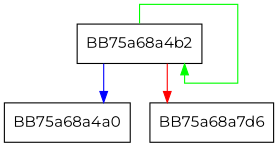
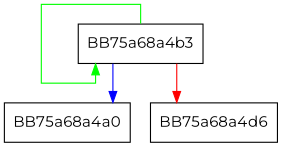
(140, 44) -> (141, 44)
(212, 123) -> (214, 123)
